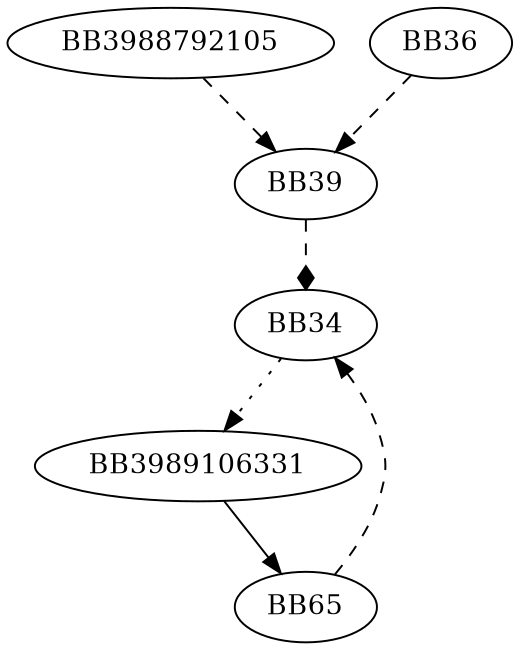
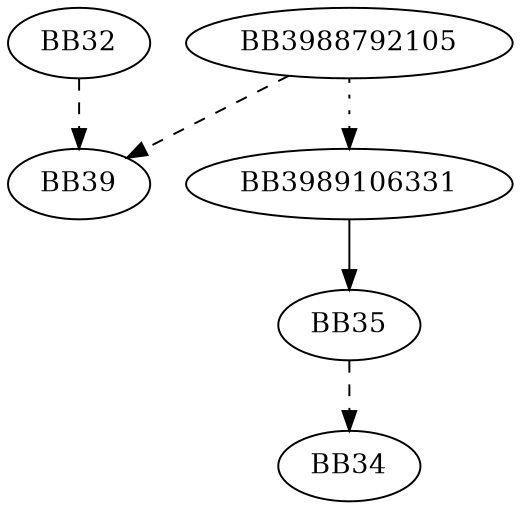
(441, 43) -> (79, 43)
(306, 243) -> none
(259, 387) -> (349, 104)
(306, 607) -> (349, 325)
